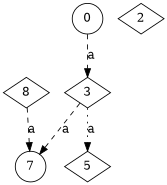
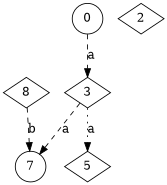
(32, 130) -> (32, 130)
